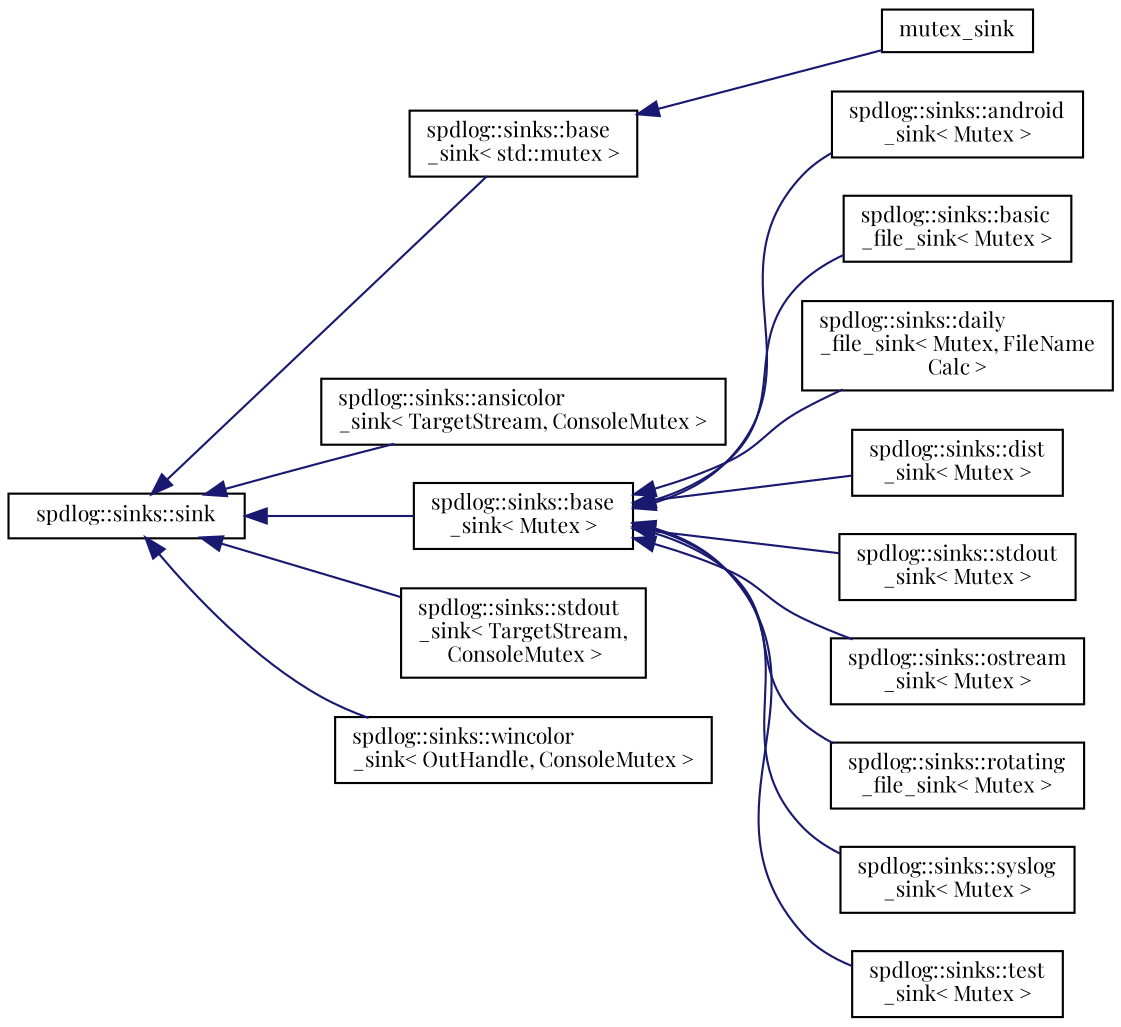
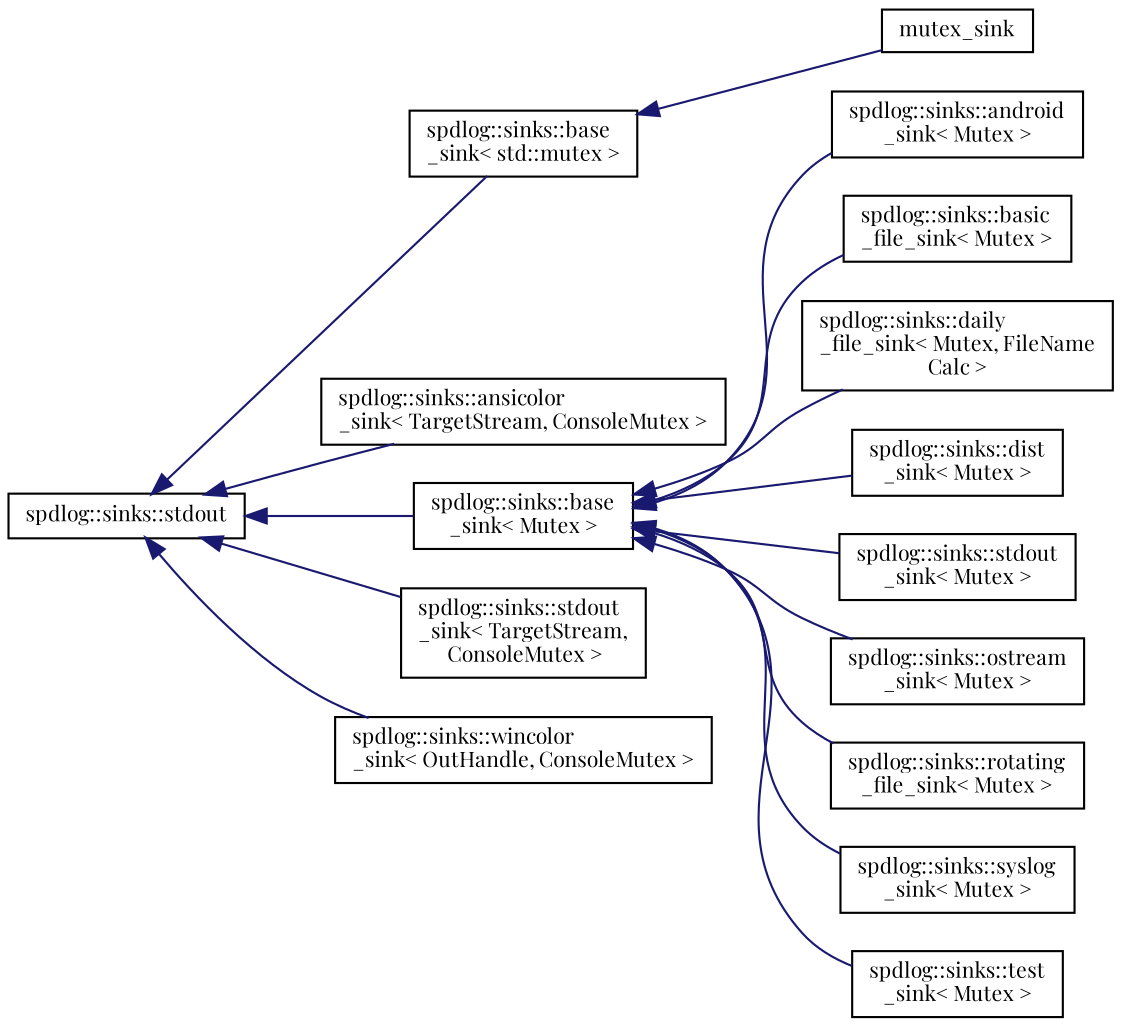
(127, 516) -> (127, 516)
